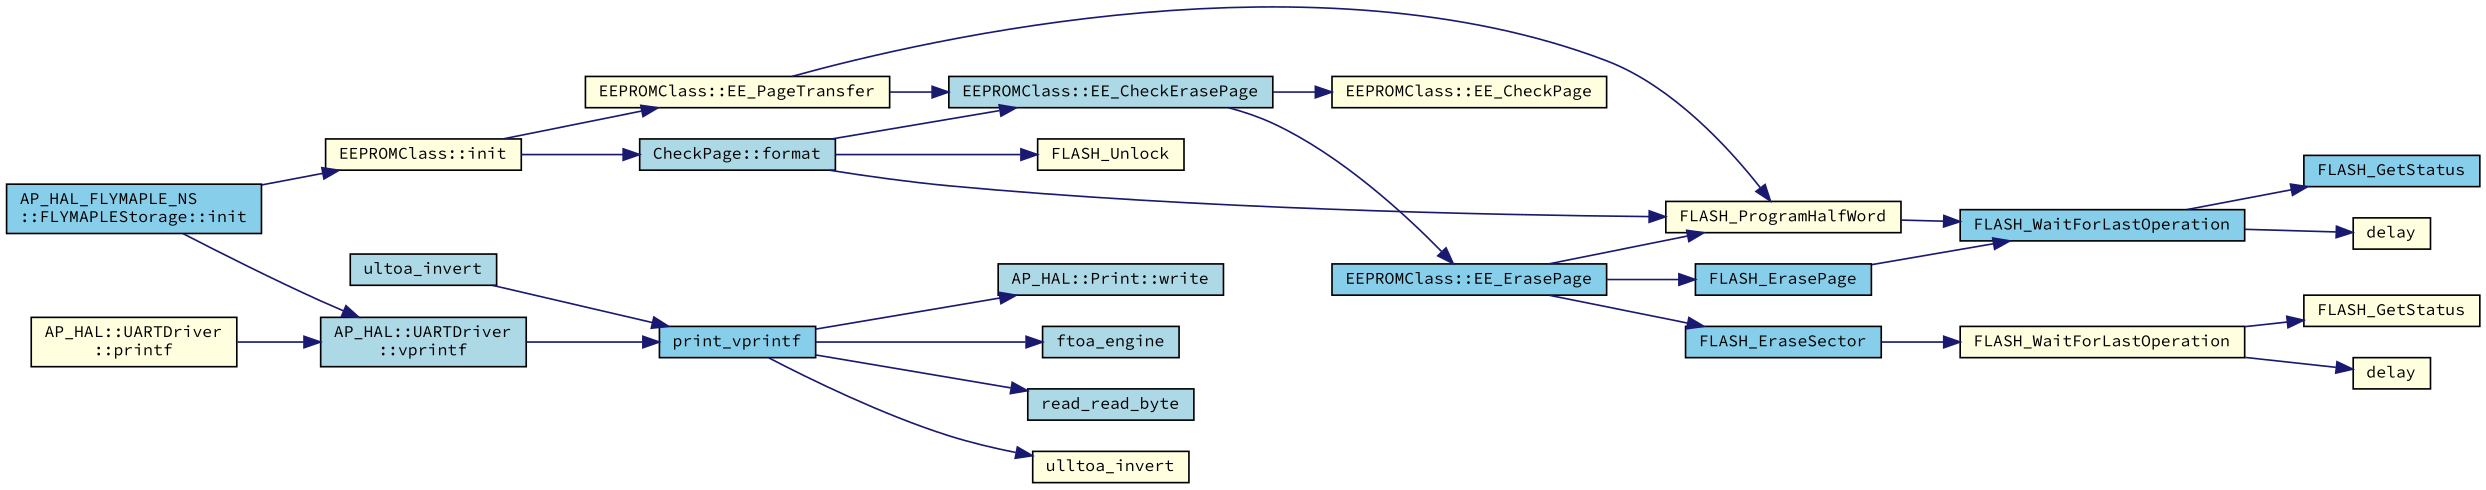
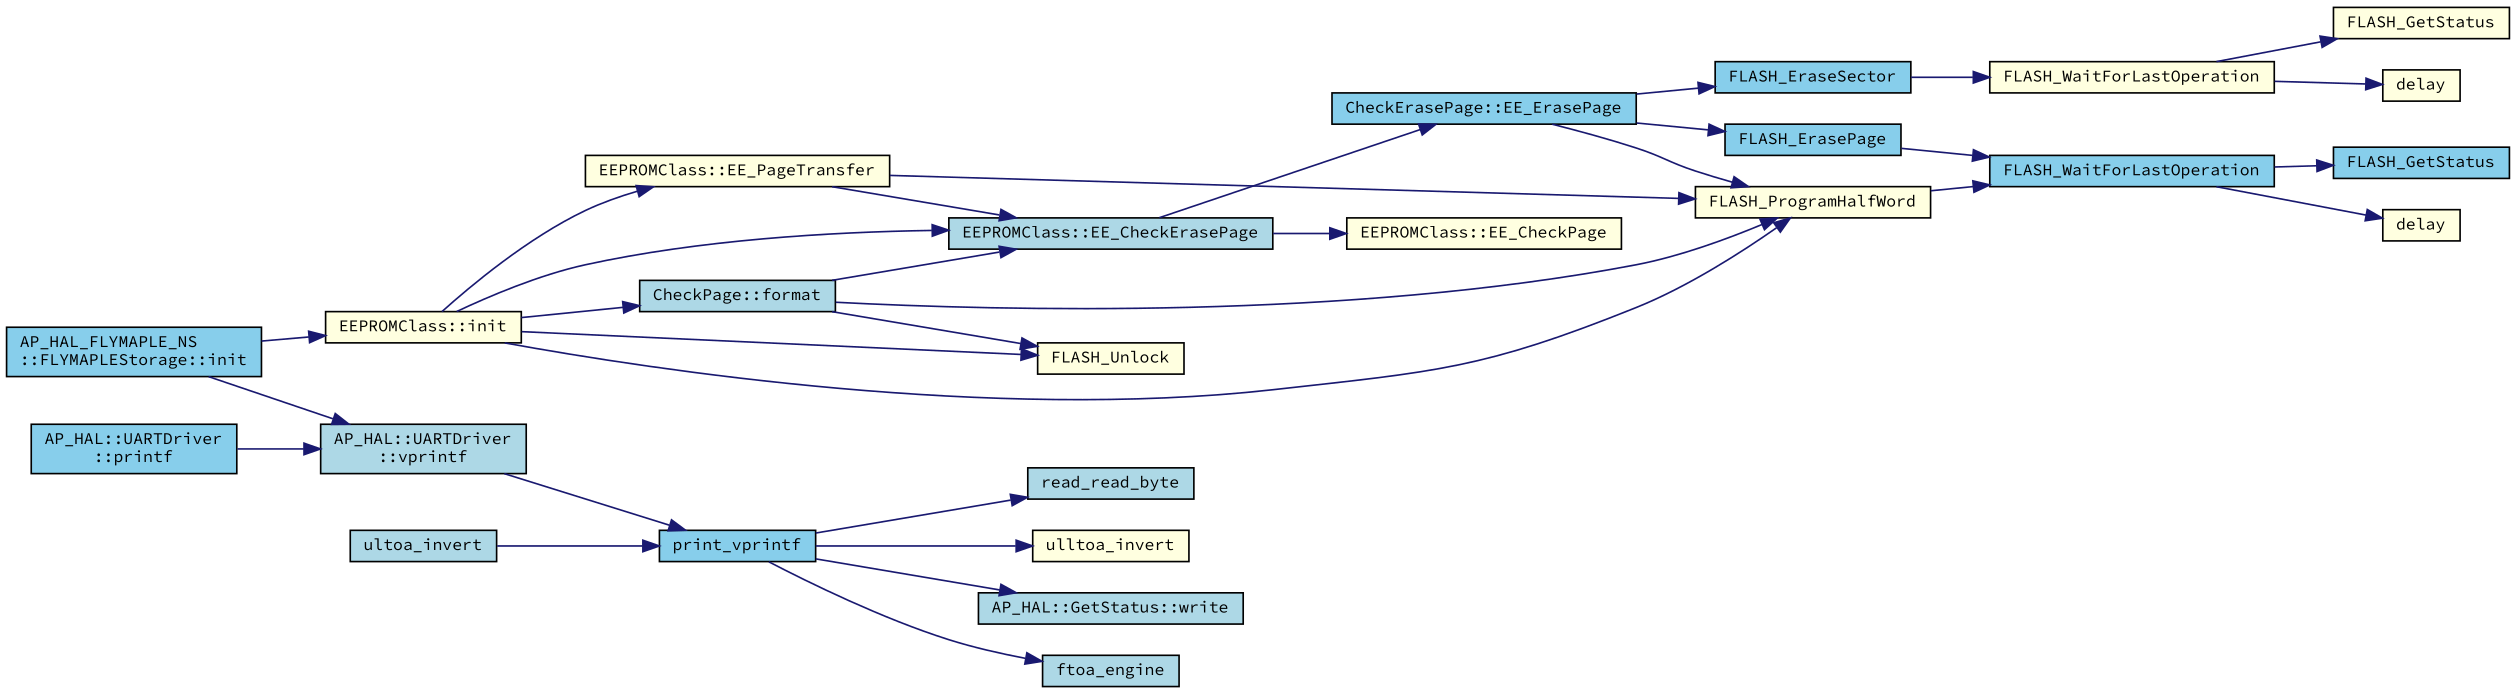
none -> (690, 247)
(1111, 280) -> (1111, 608)
(1469, 280) -> (1484, 109)
(134, 342) -> (134, 449)
none -> (771, 343)
none -> (1155, 398)
